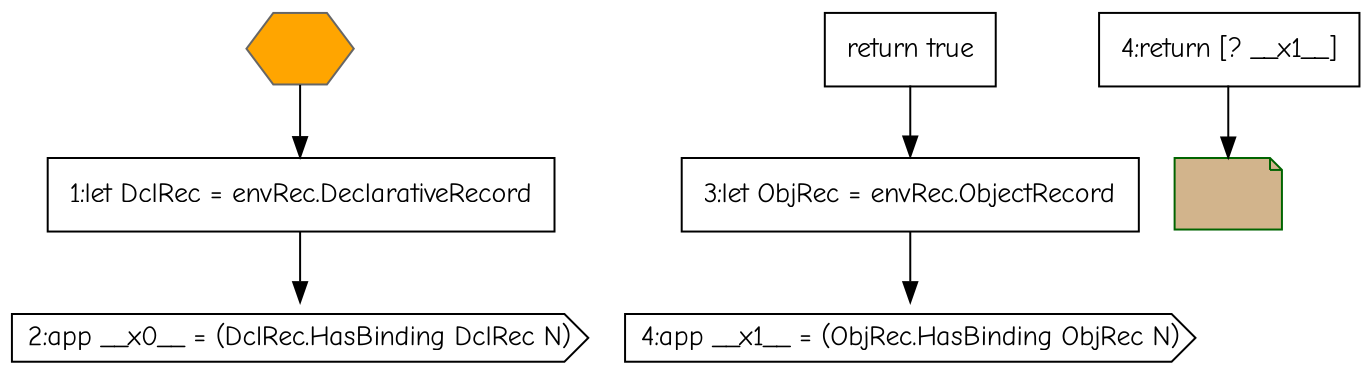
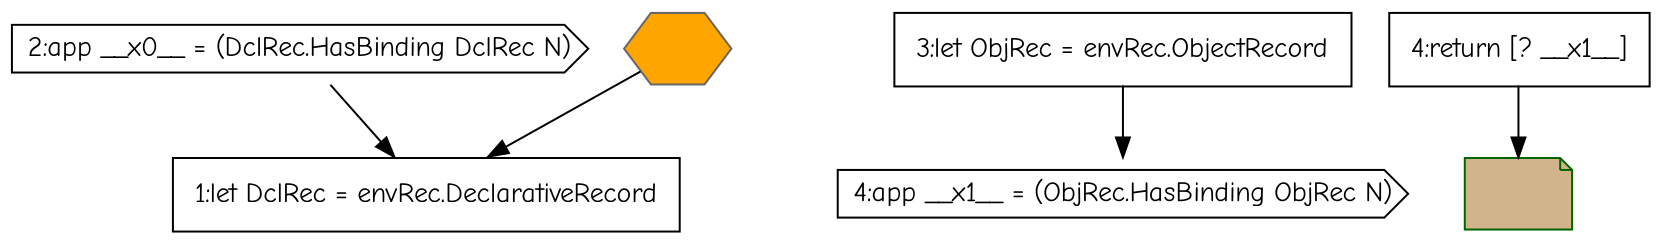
(910, 49) -> none
(300, 256) -> (356, 113)
